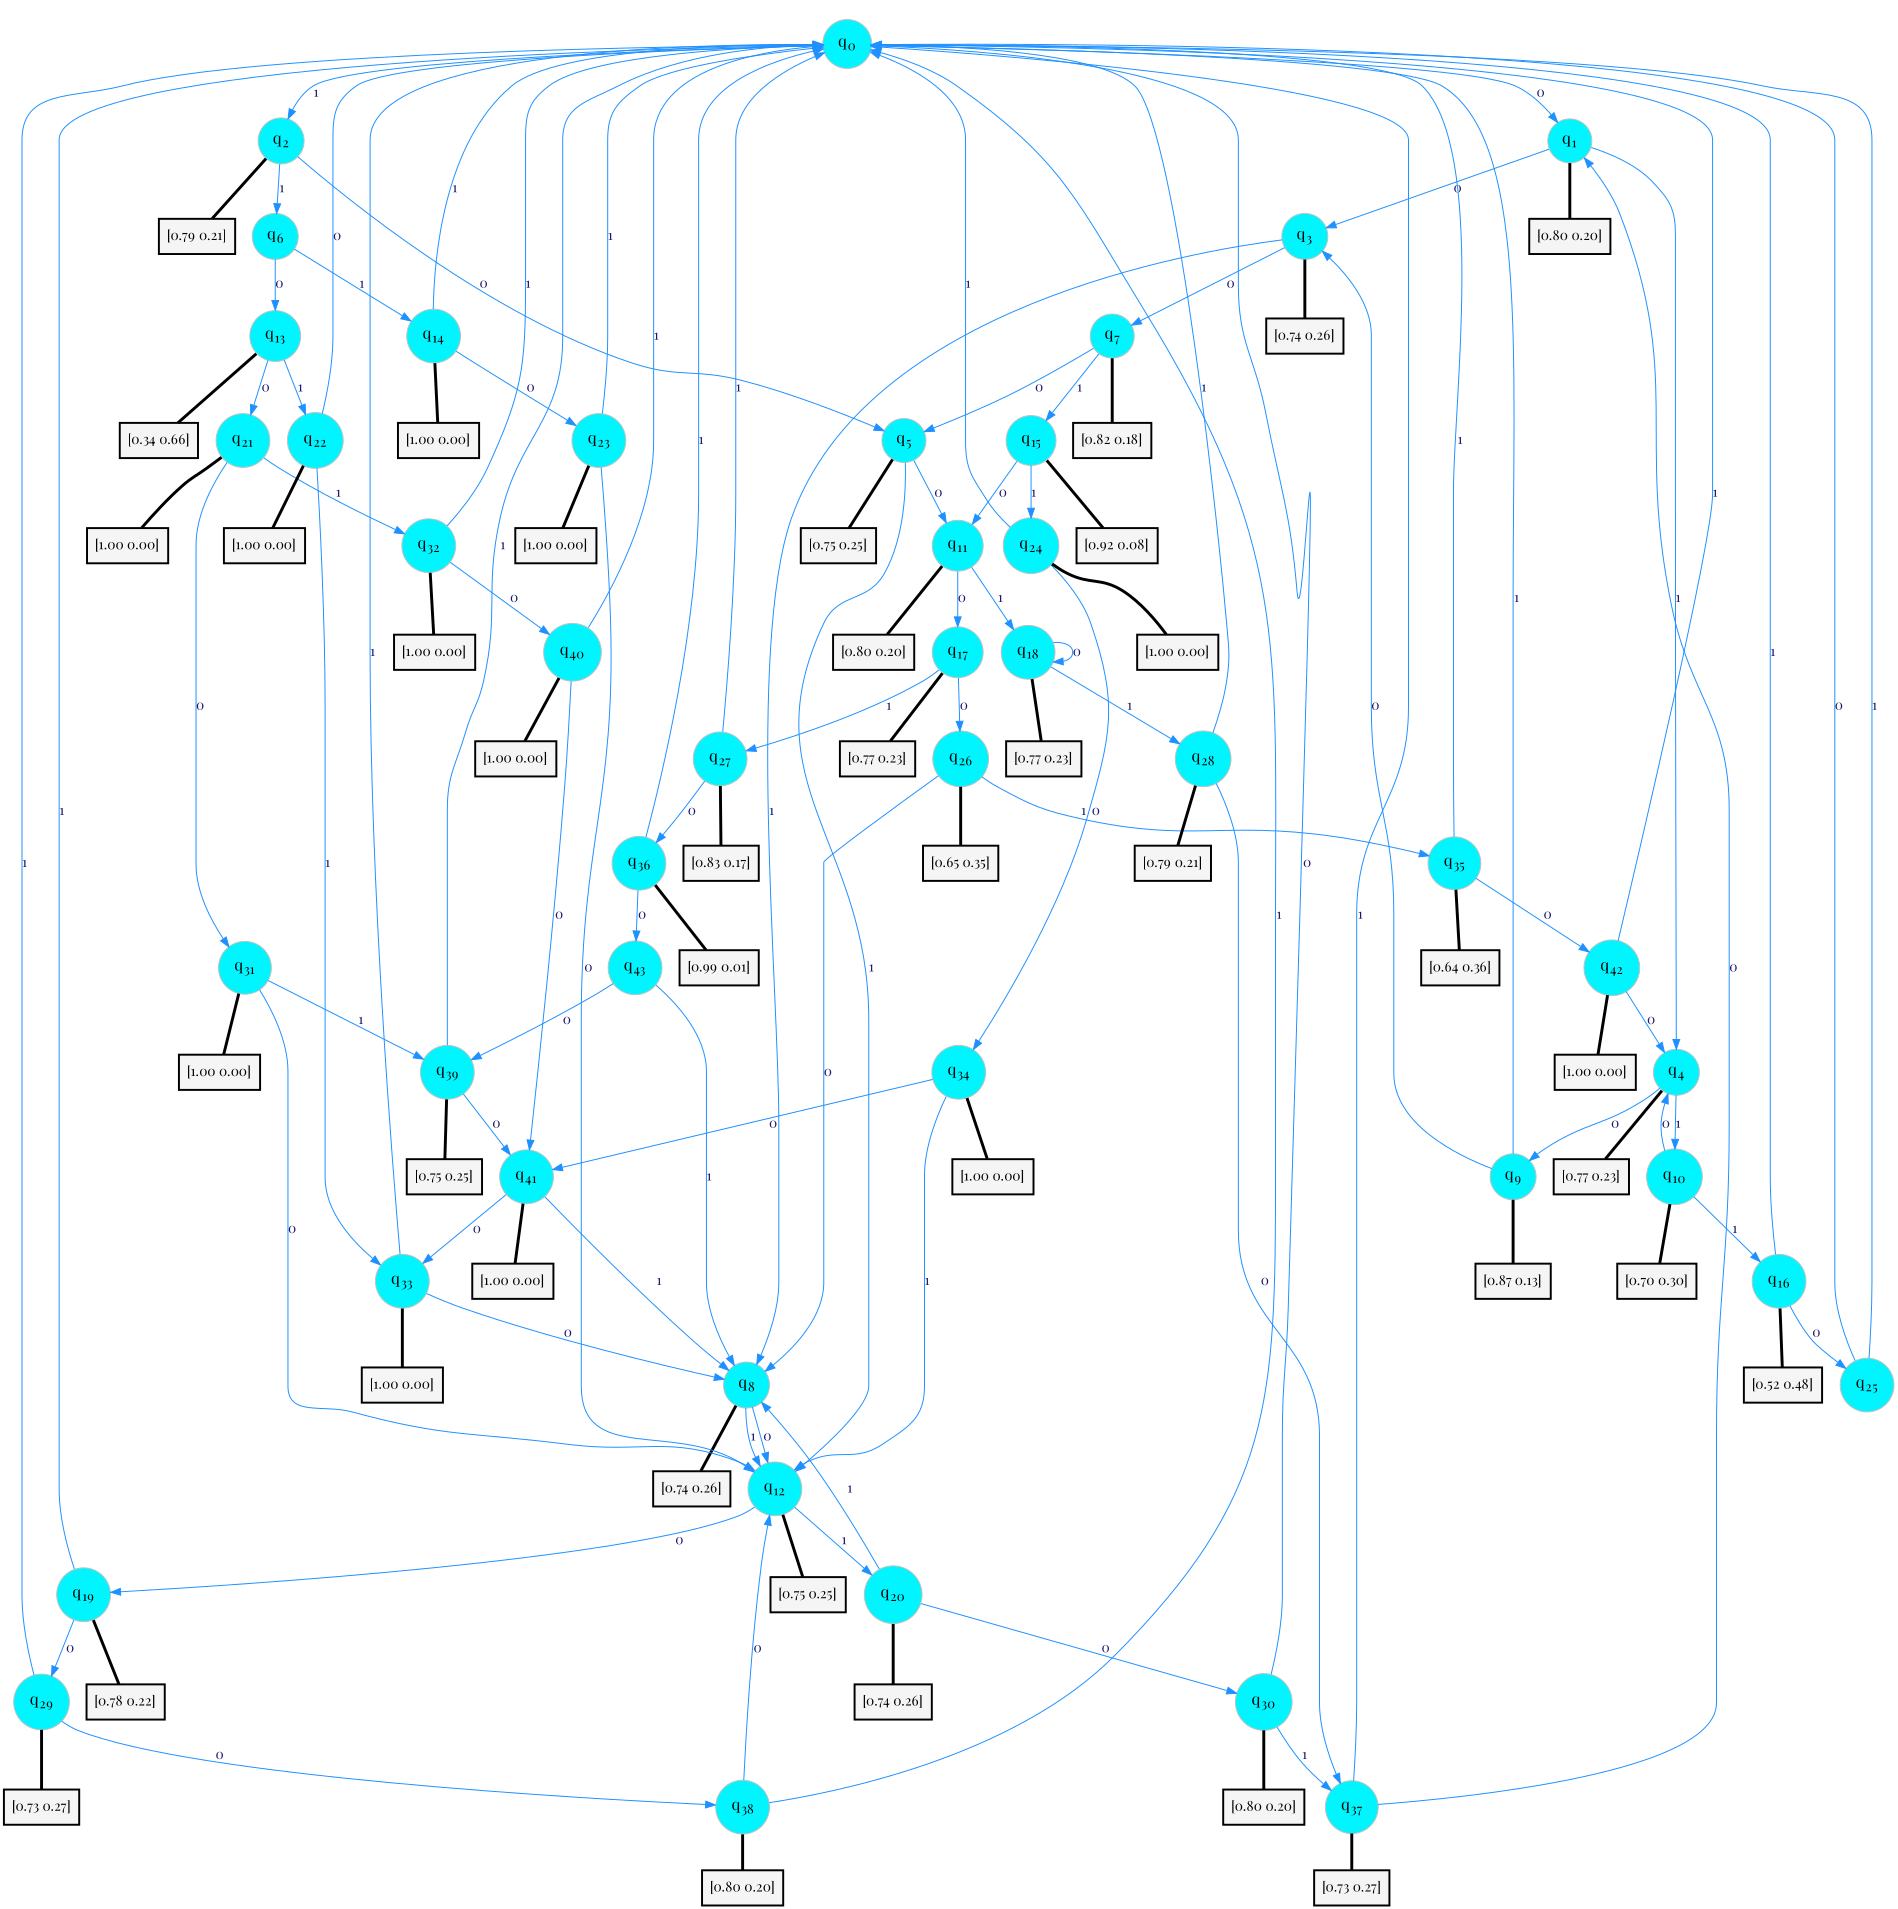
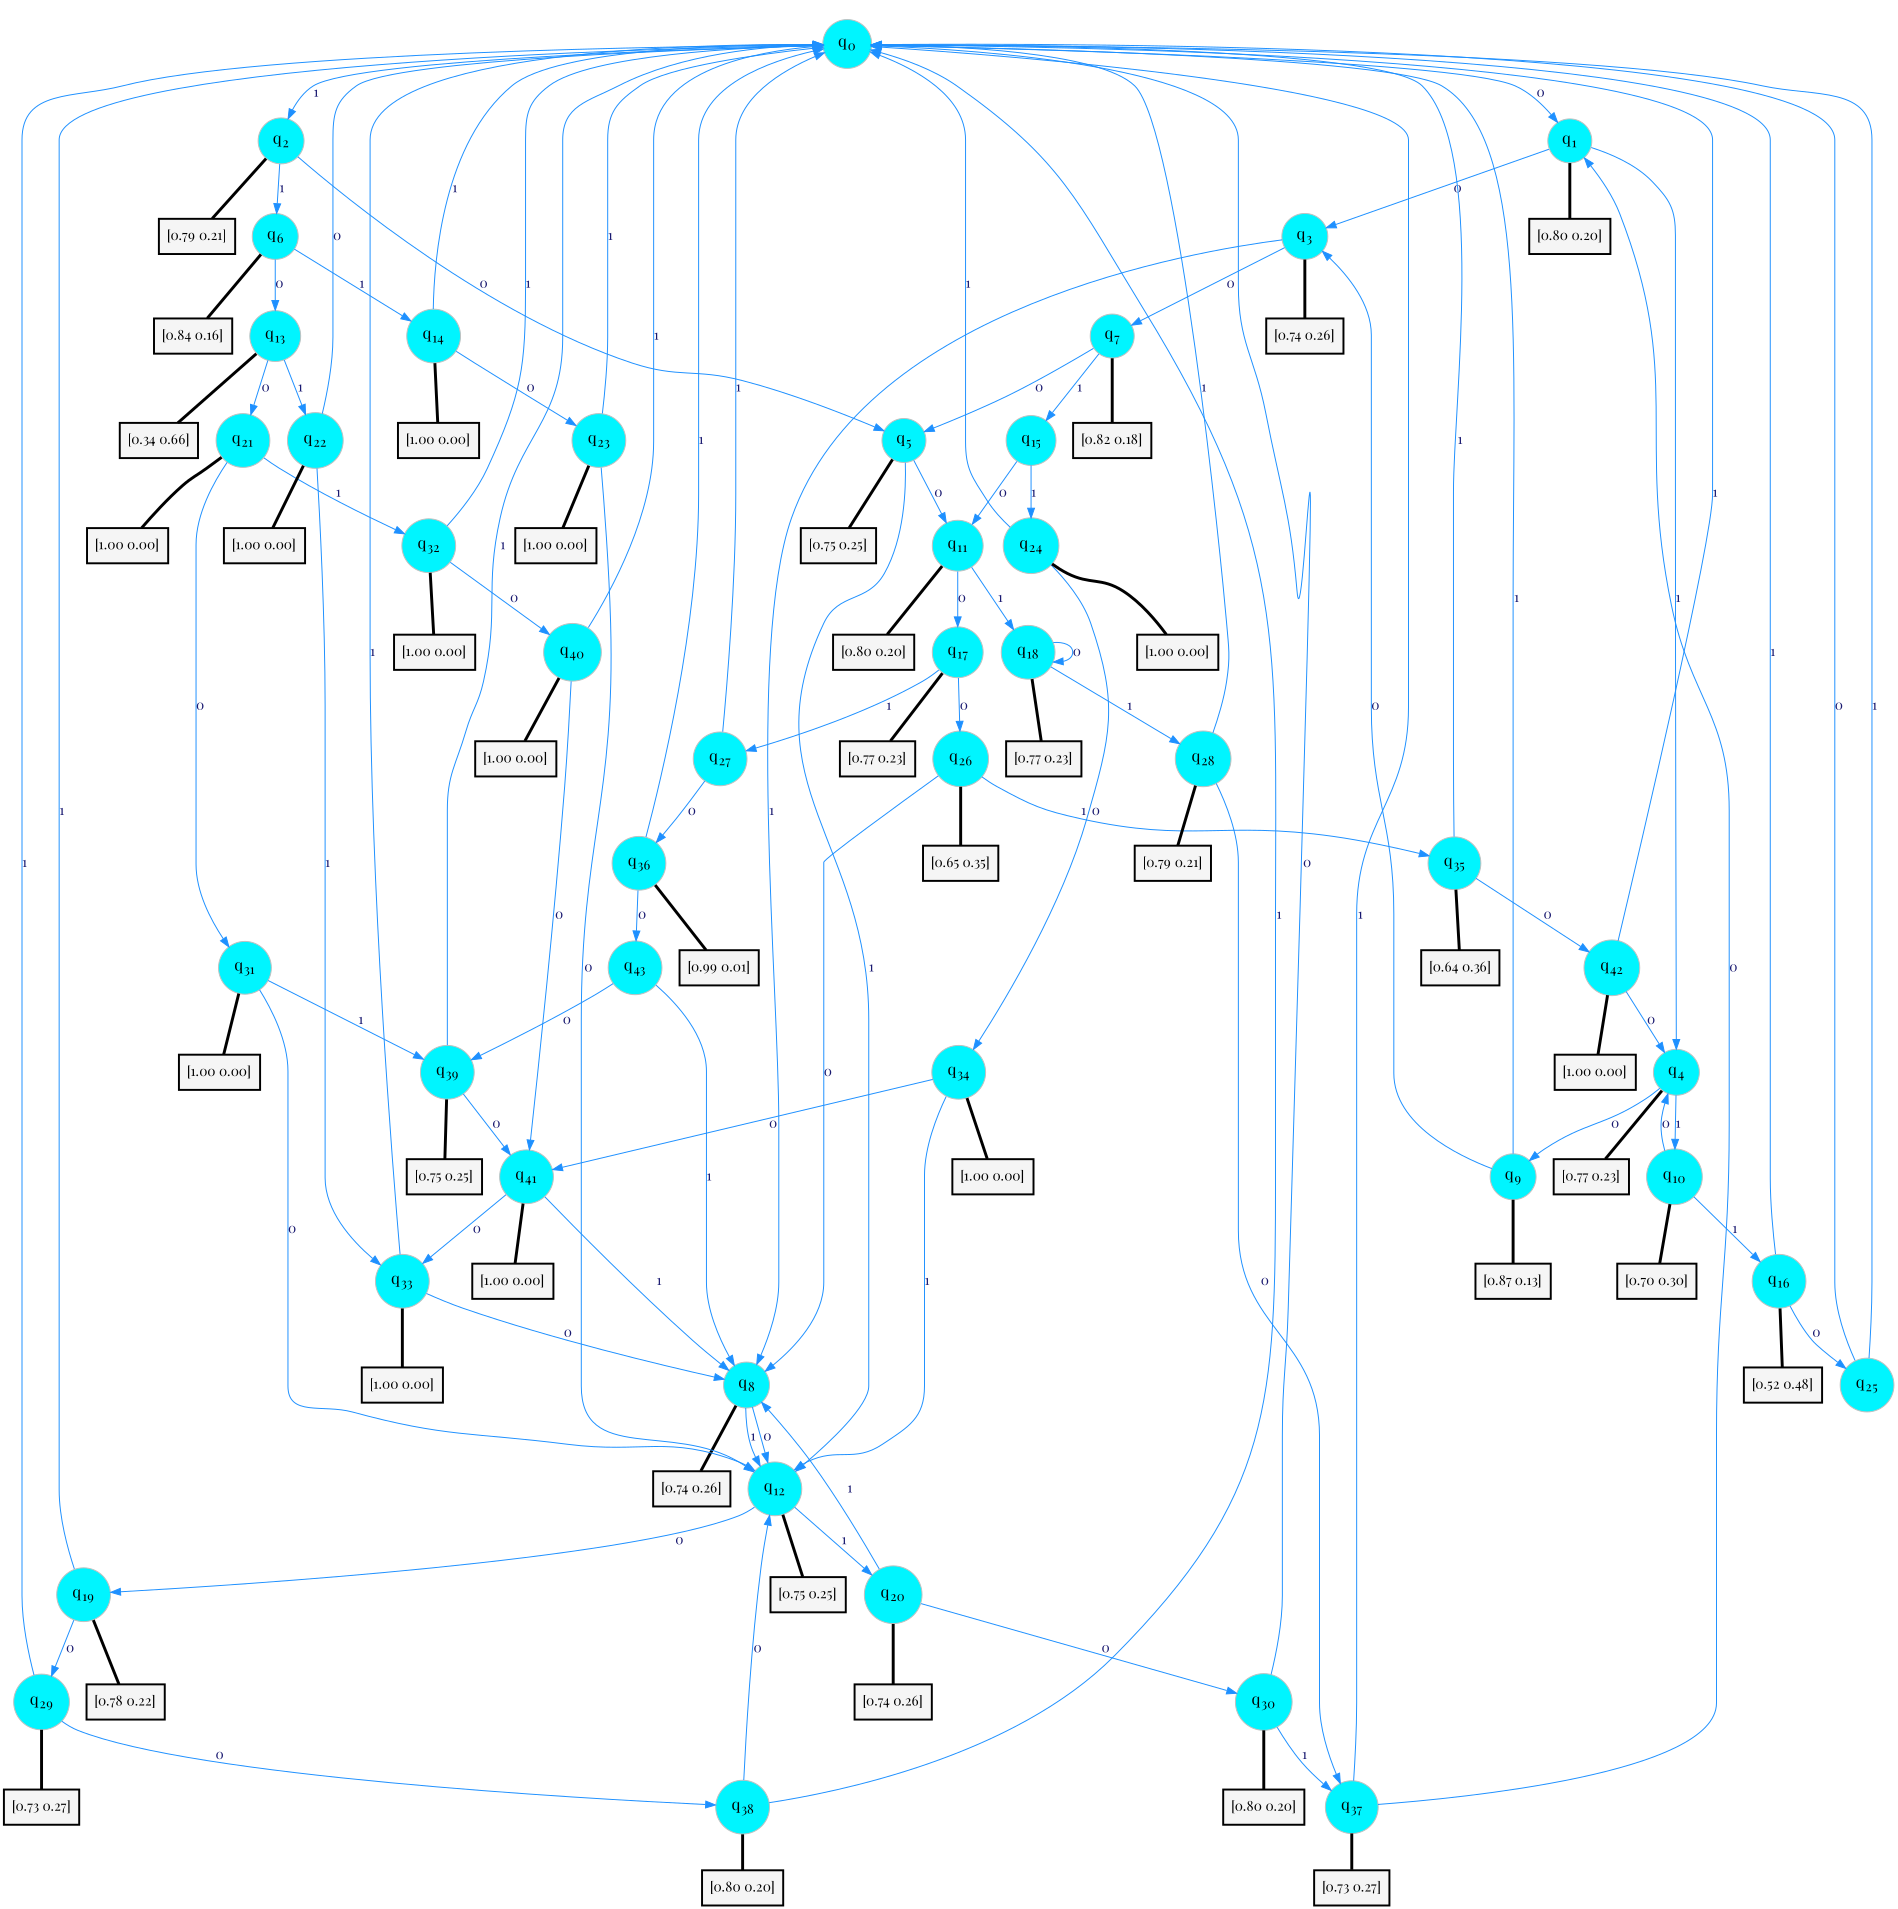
none -> (193, 336)
(1117, 546) -> none
(721, 863) -> none
